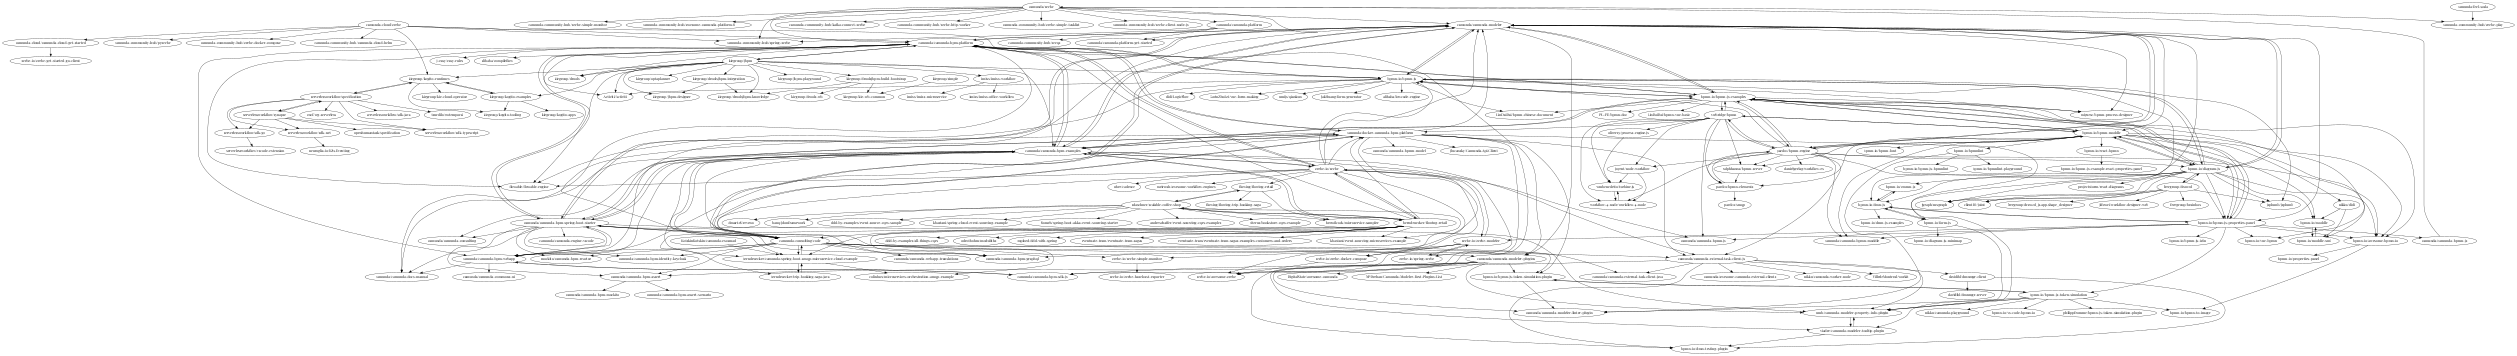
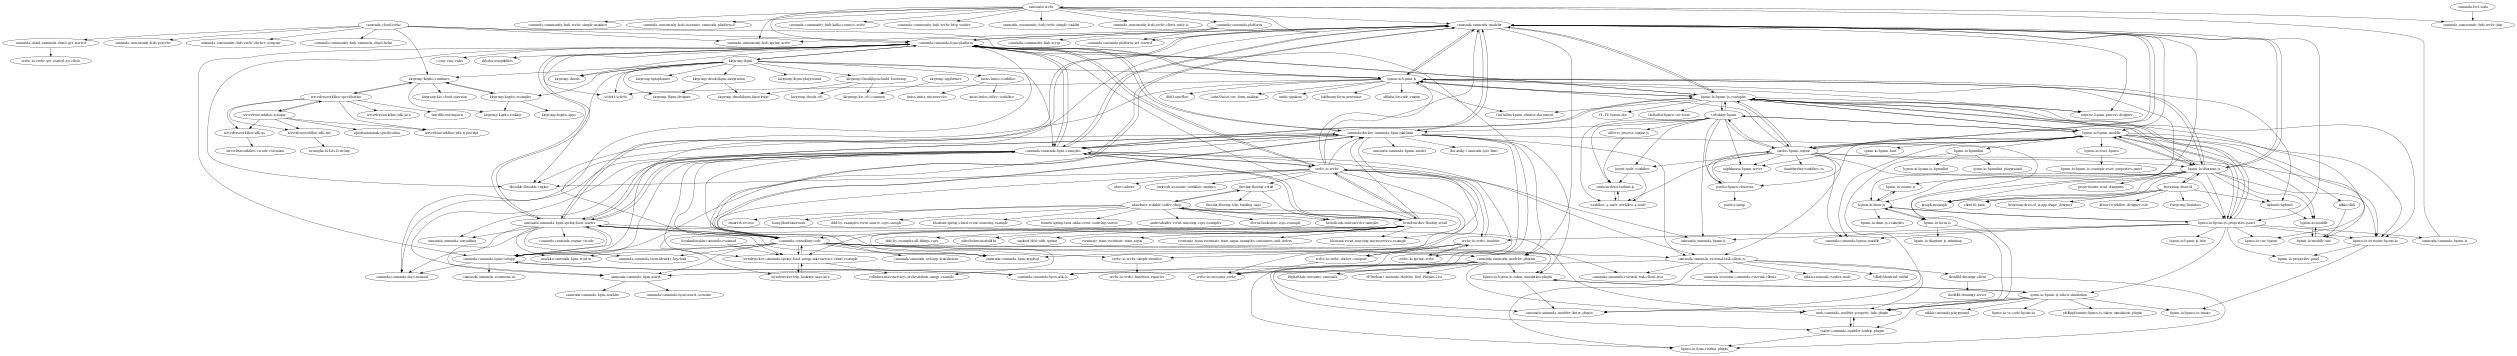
(758, 77) -> none
(946, 79) -> (946, 79)
none -> (1481, 101)
(322, 115) -> none
(696, 168) -> (606, 180)
(1738, 177) -> (1740, 179)
(2332, 213) -> (2298, 214)
none -> (2244, 250)
